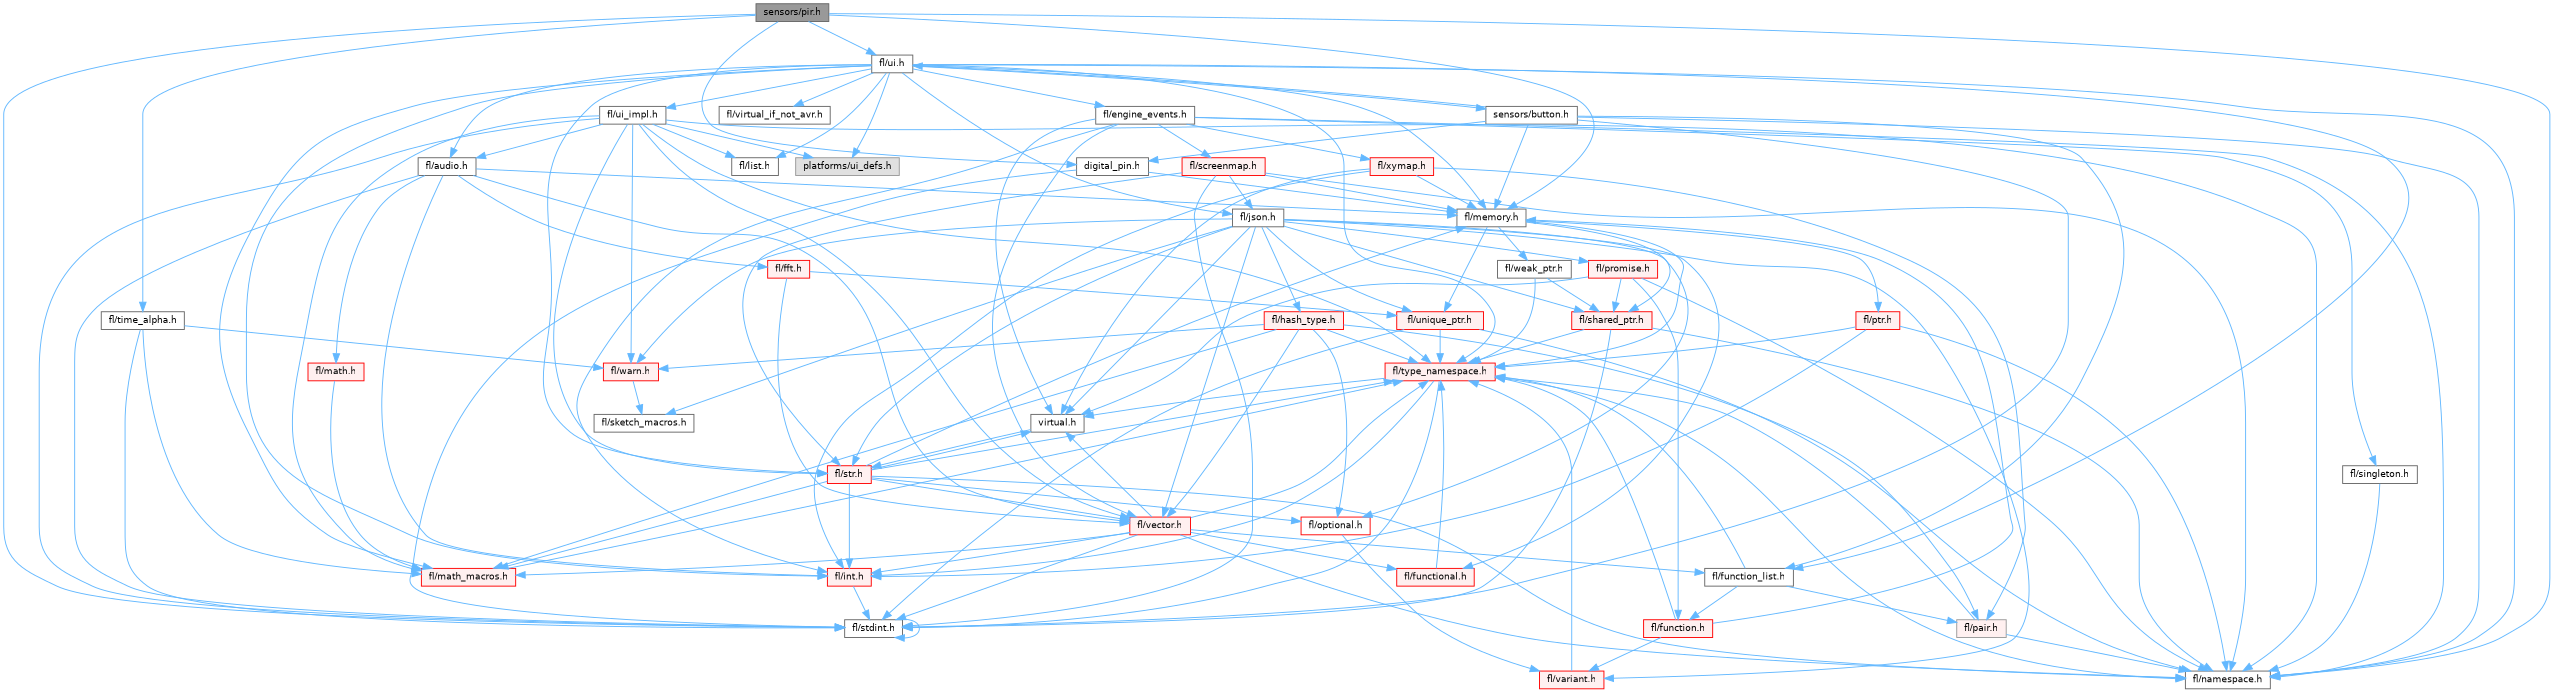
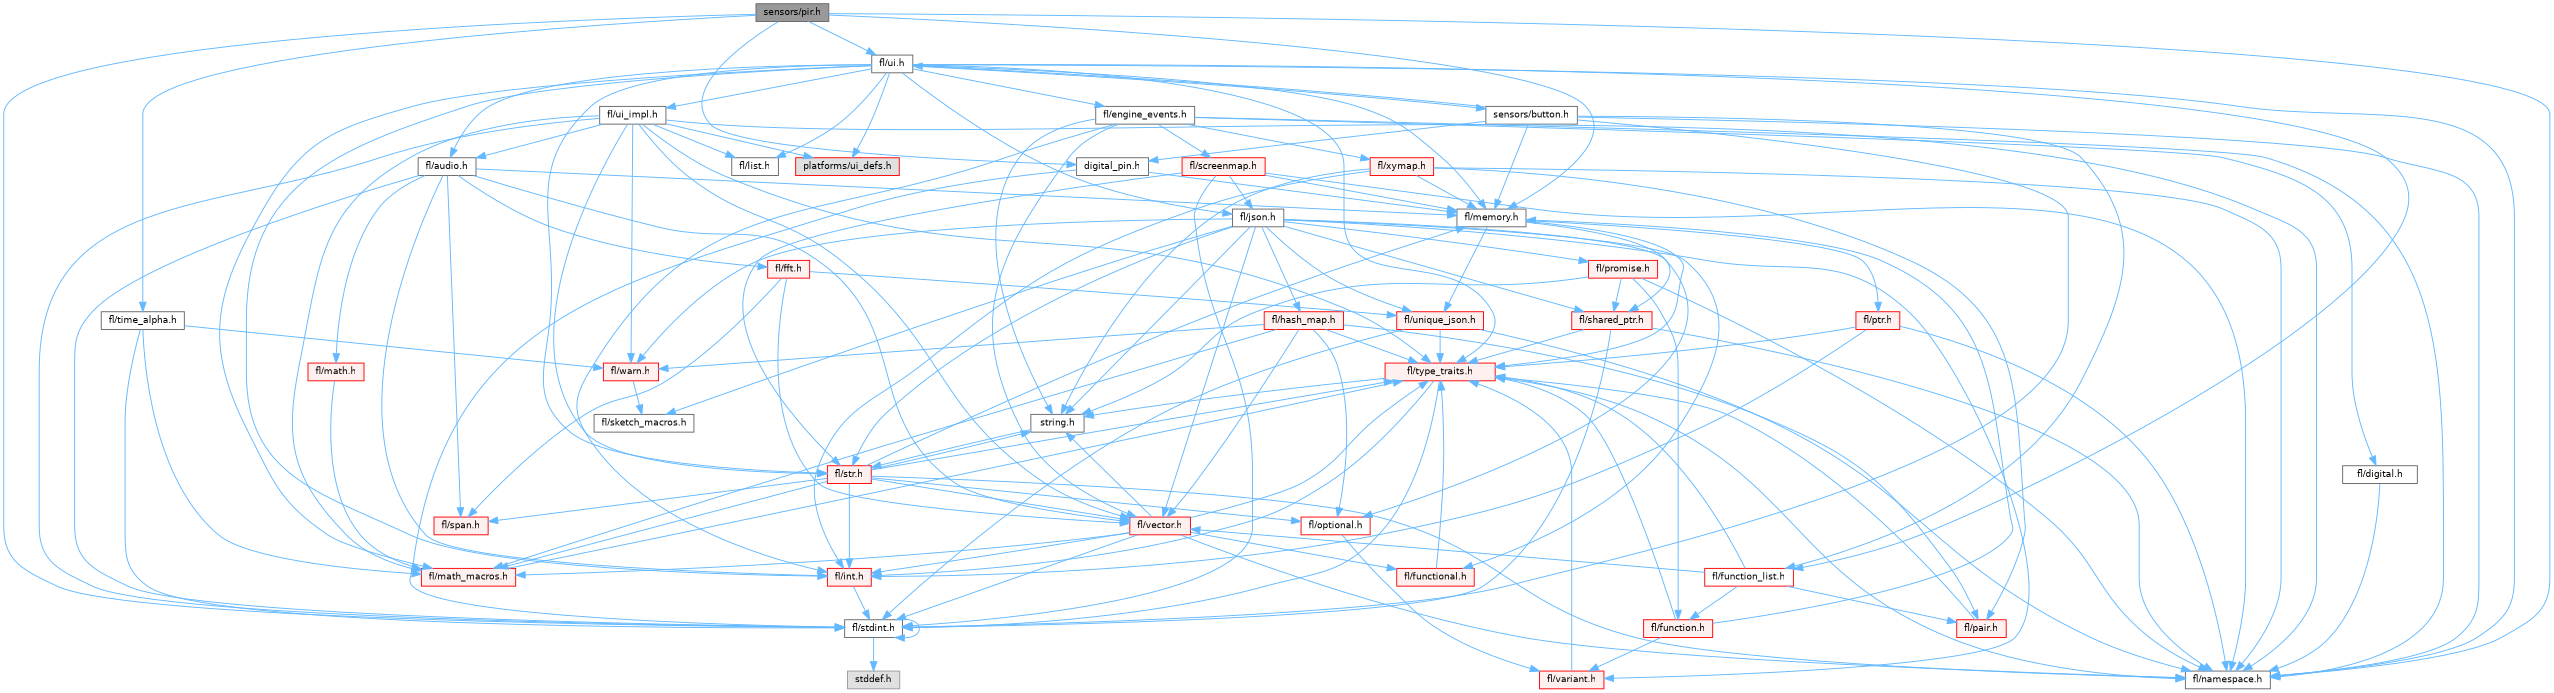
(775, 115) -> none
(847, 167) -> (847, 167)
(1534, 269) -> none
(1304, 321) -> (1304, 321)
(1440, 321) -> (1440, 321)
(1440, 372) -> (1440, 372)
(1057, 423) -> (1057, 423)
(2380, 475) -> (2380, 475)
none -> (461, 526)
(1430, 550) -> (1427, 549)
(1749, 577) -> (1749, 577)
(1981, 629) -> (1981, 629)
(2093, 652) -> (2077, 188)
none -> (874, 680)
